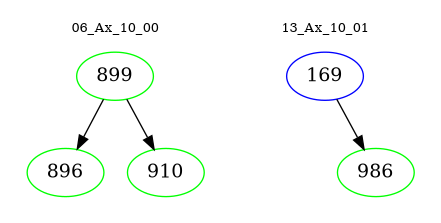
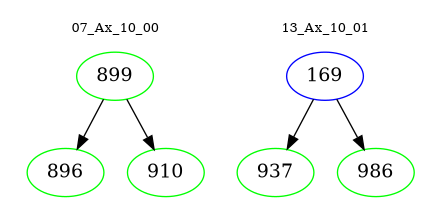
(116, 29) -> (116, 29)
none -> (276, 173)
